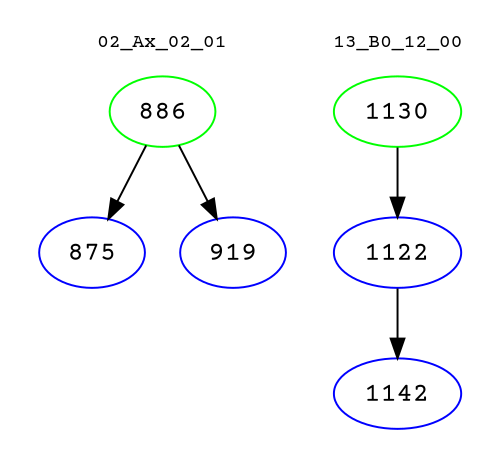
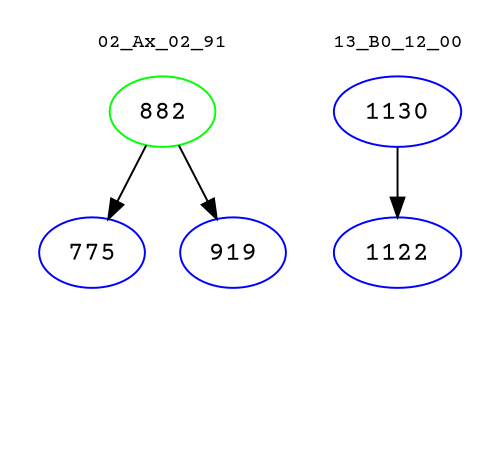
(163, 42) -> (163, 42)
(163, 112) -> (163, 112)
(398, 112) -> (398, 112)
(92, 253) -> (92, 253)
(398, 394) -> none
